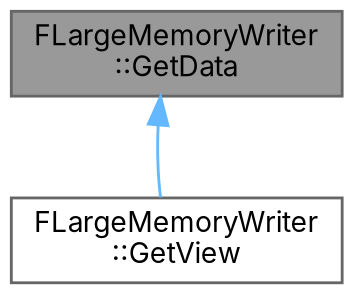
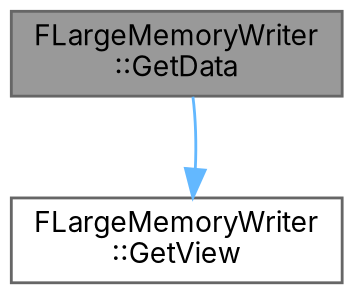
(158, 161) -> (196, 133)
